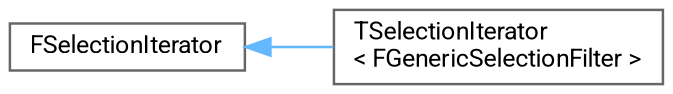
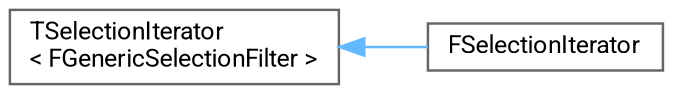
(302, 47) -> (396, 47)
